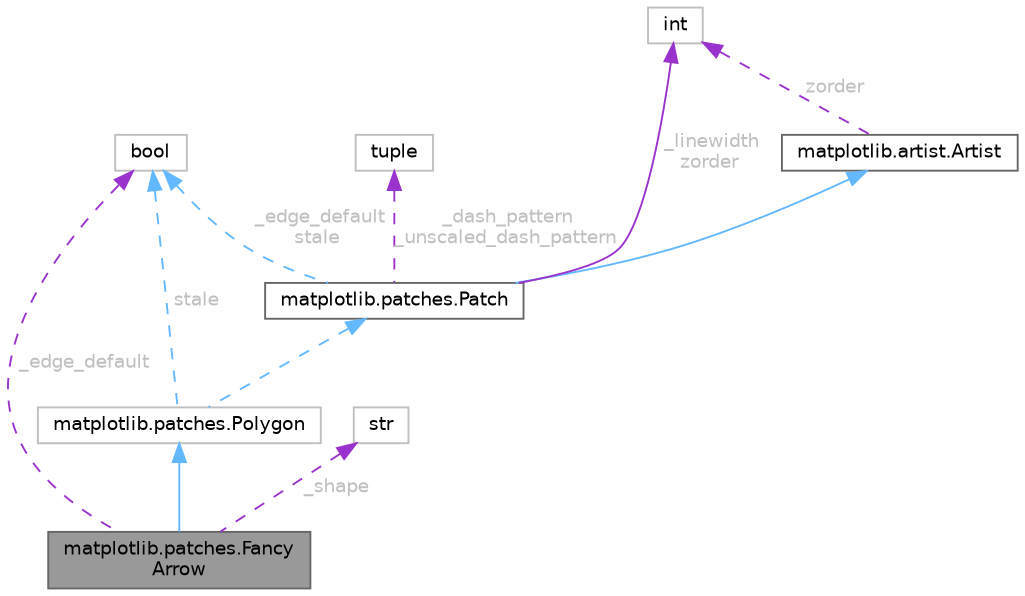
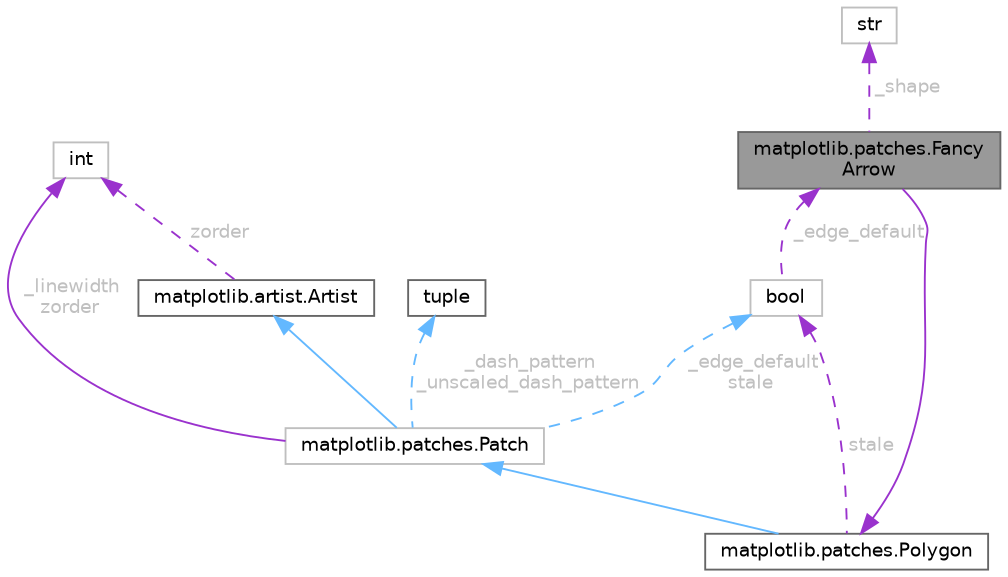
(394, 153) -> (447, 298)
(394, 236) -> (412, 379)
(166, 299) -> (839, 431)
(394, 301) -> (415, 446)
(10, 365) -> (783, 238)
(279, 368) -> (640, 501)
(179, 425) -> (847, 552)
(179, 497) -> (925, 355)
